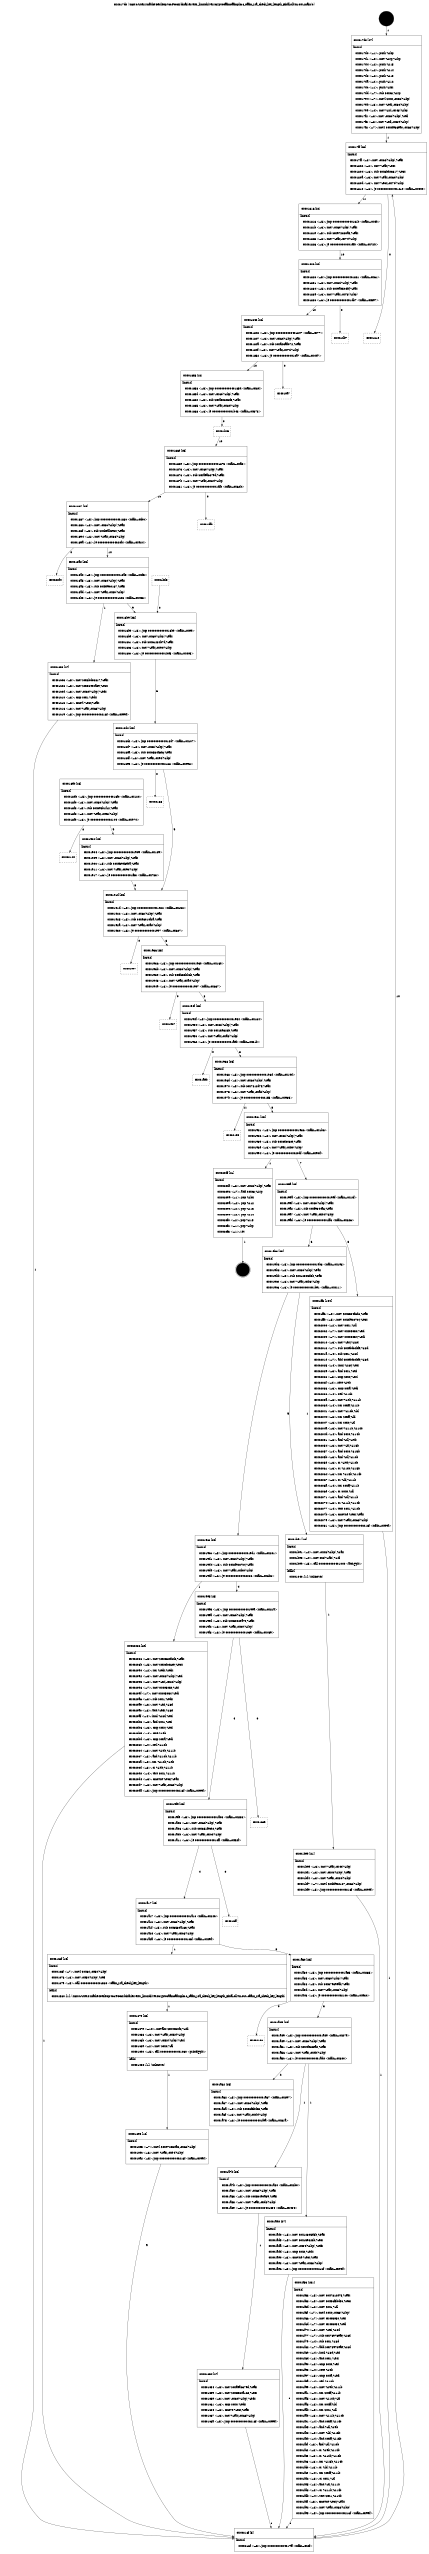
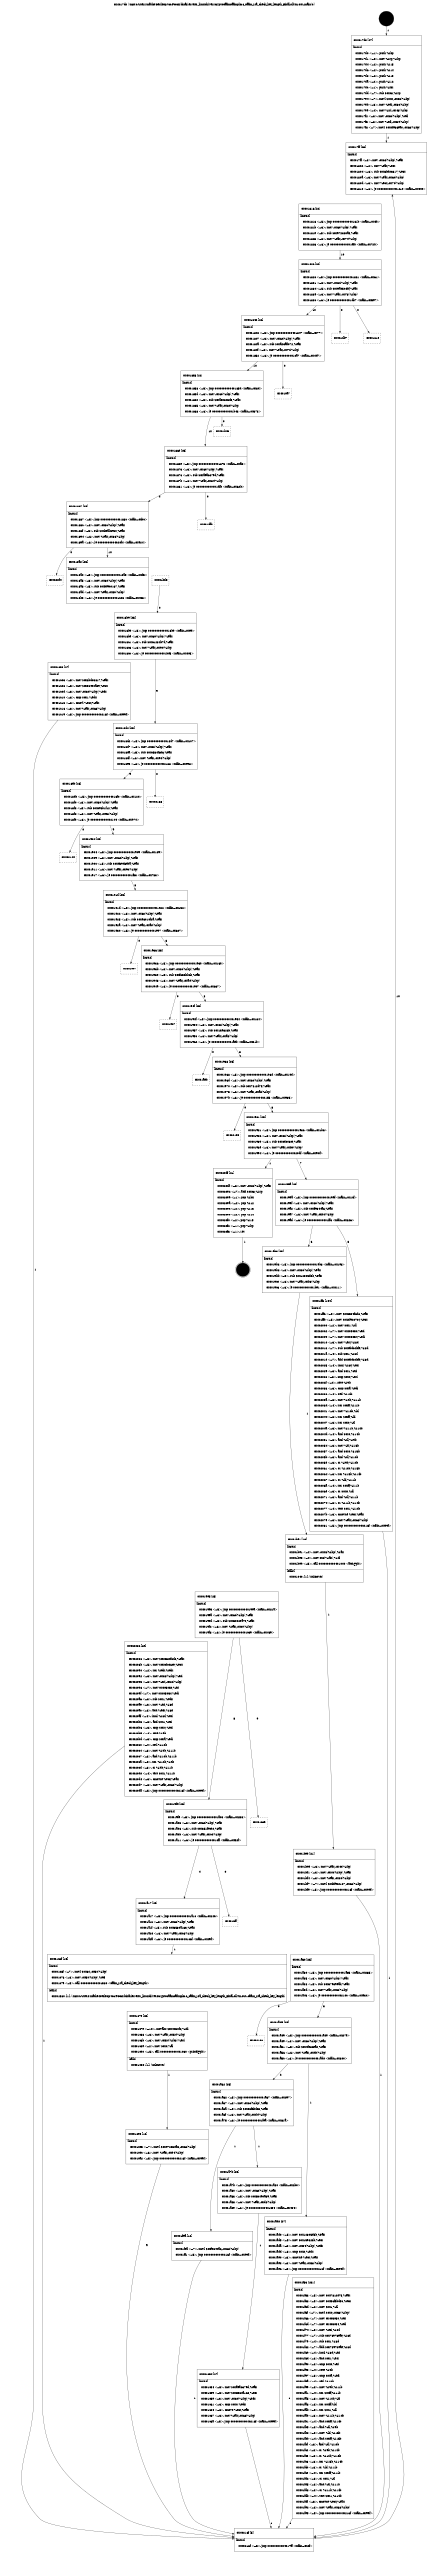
(363, 198) -> none
(387, 264) -> (361, 318)
(218, 441) -> (207, 430)
(159, 497) -> (159, 497)
(131, 607) -> none
(99, 632) -> none
(156, 691) -> (156, 691)
(172, 829) -> (129, 774)
(245, 1108) -> (245, 1108)
(237, 1558) -> none
(234, 1719) -> (234, 1719)
(254, 1949) -> none
(167, 2006) -> none
(298, 2117) -> (256, 2146)
none -> (212, 2246)
